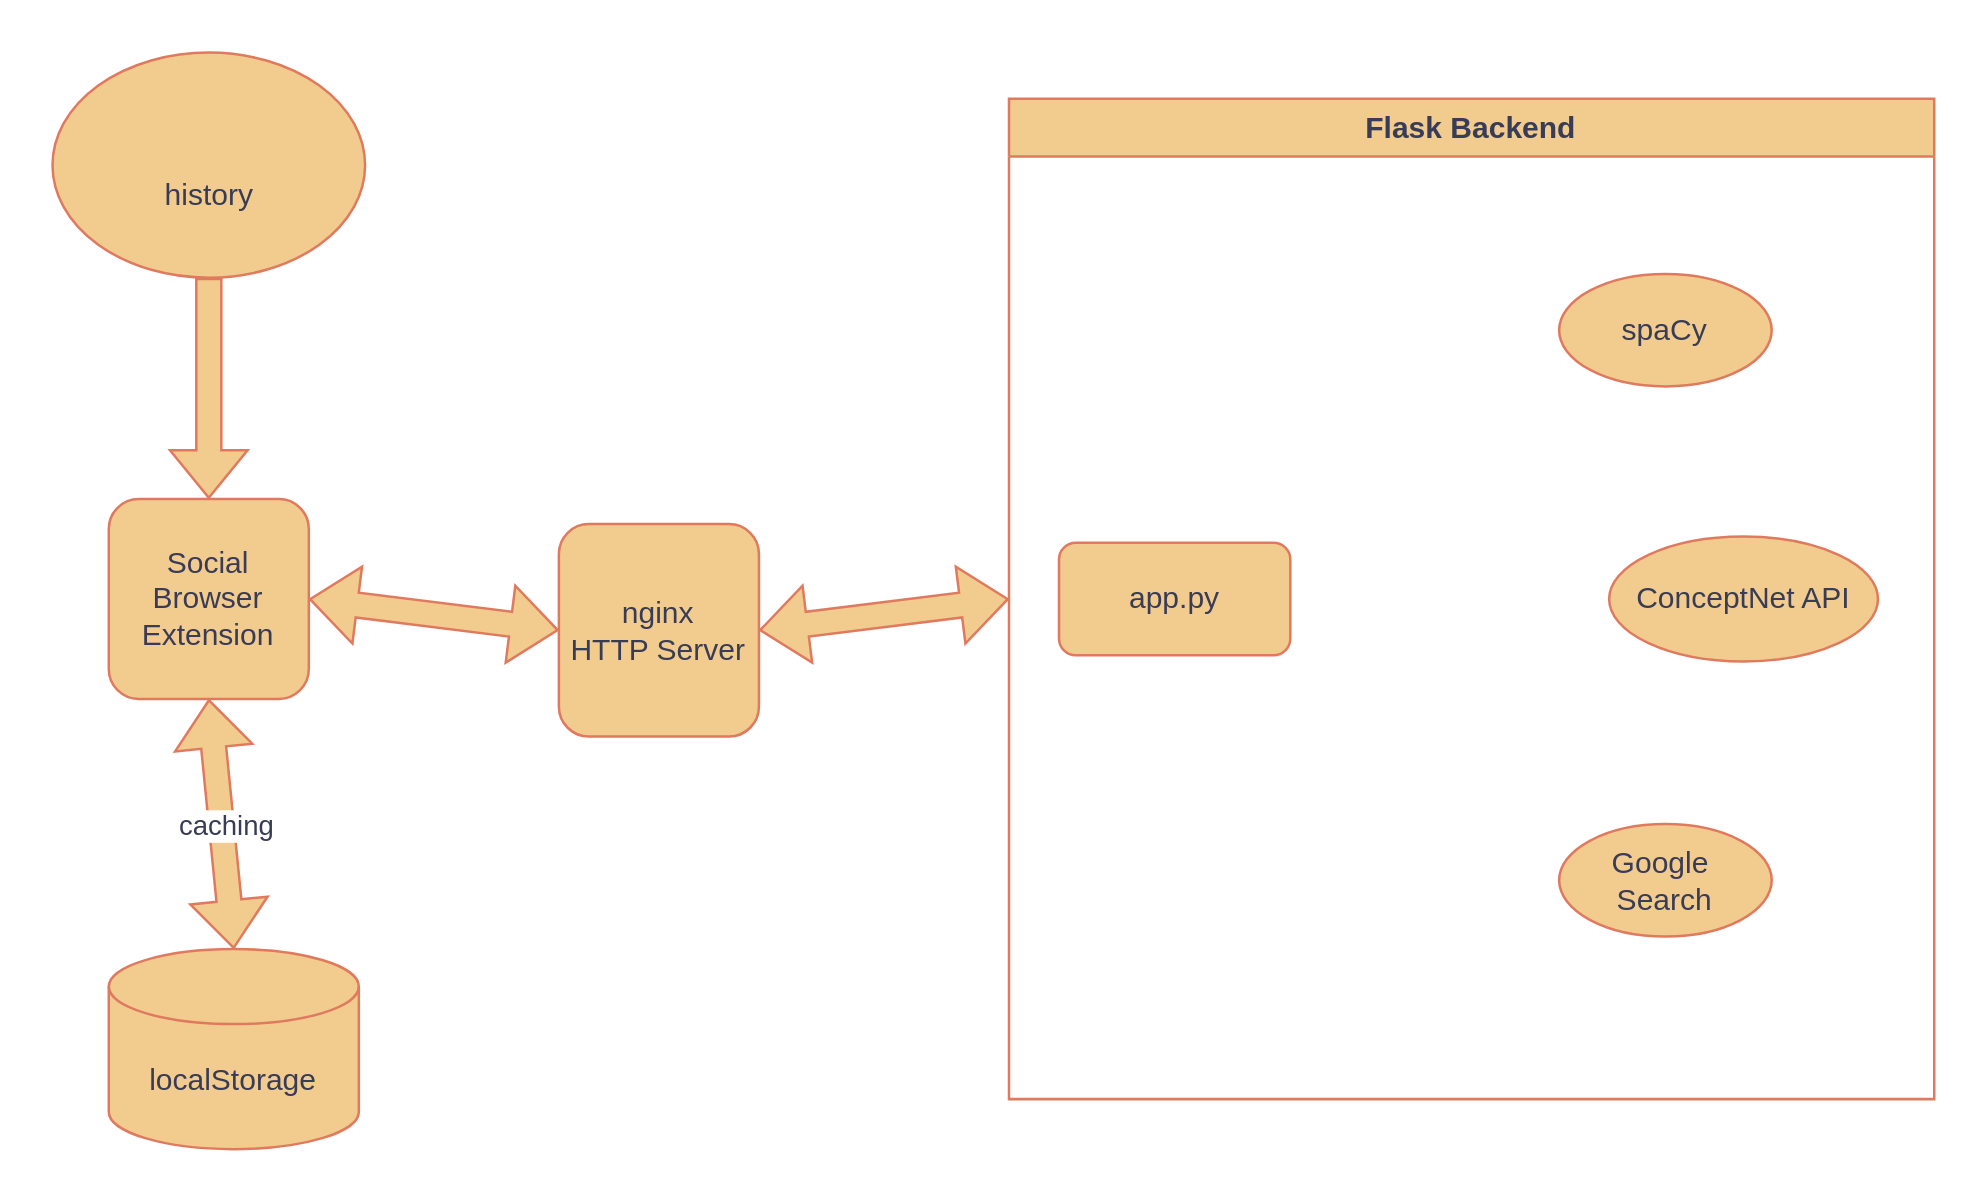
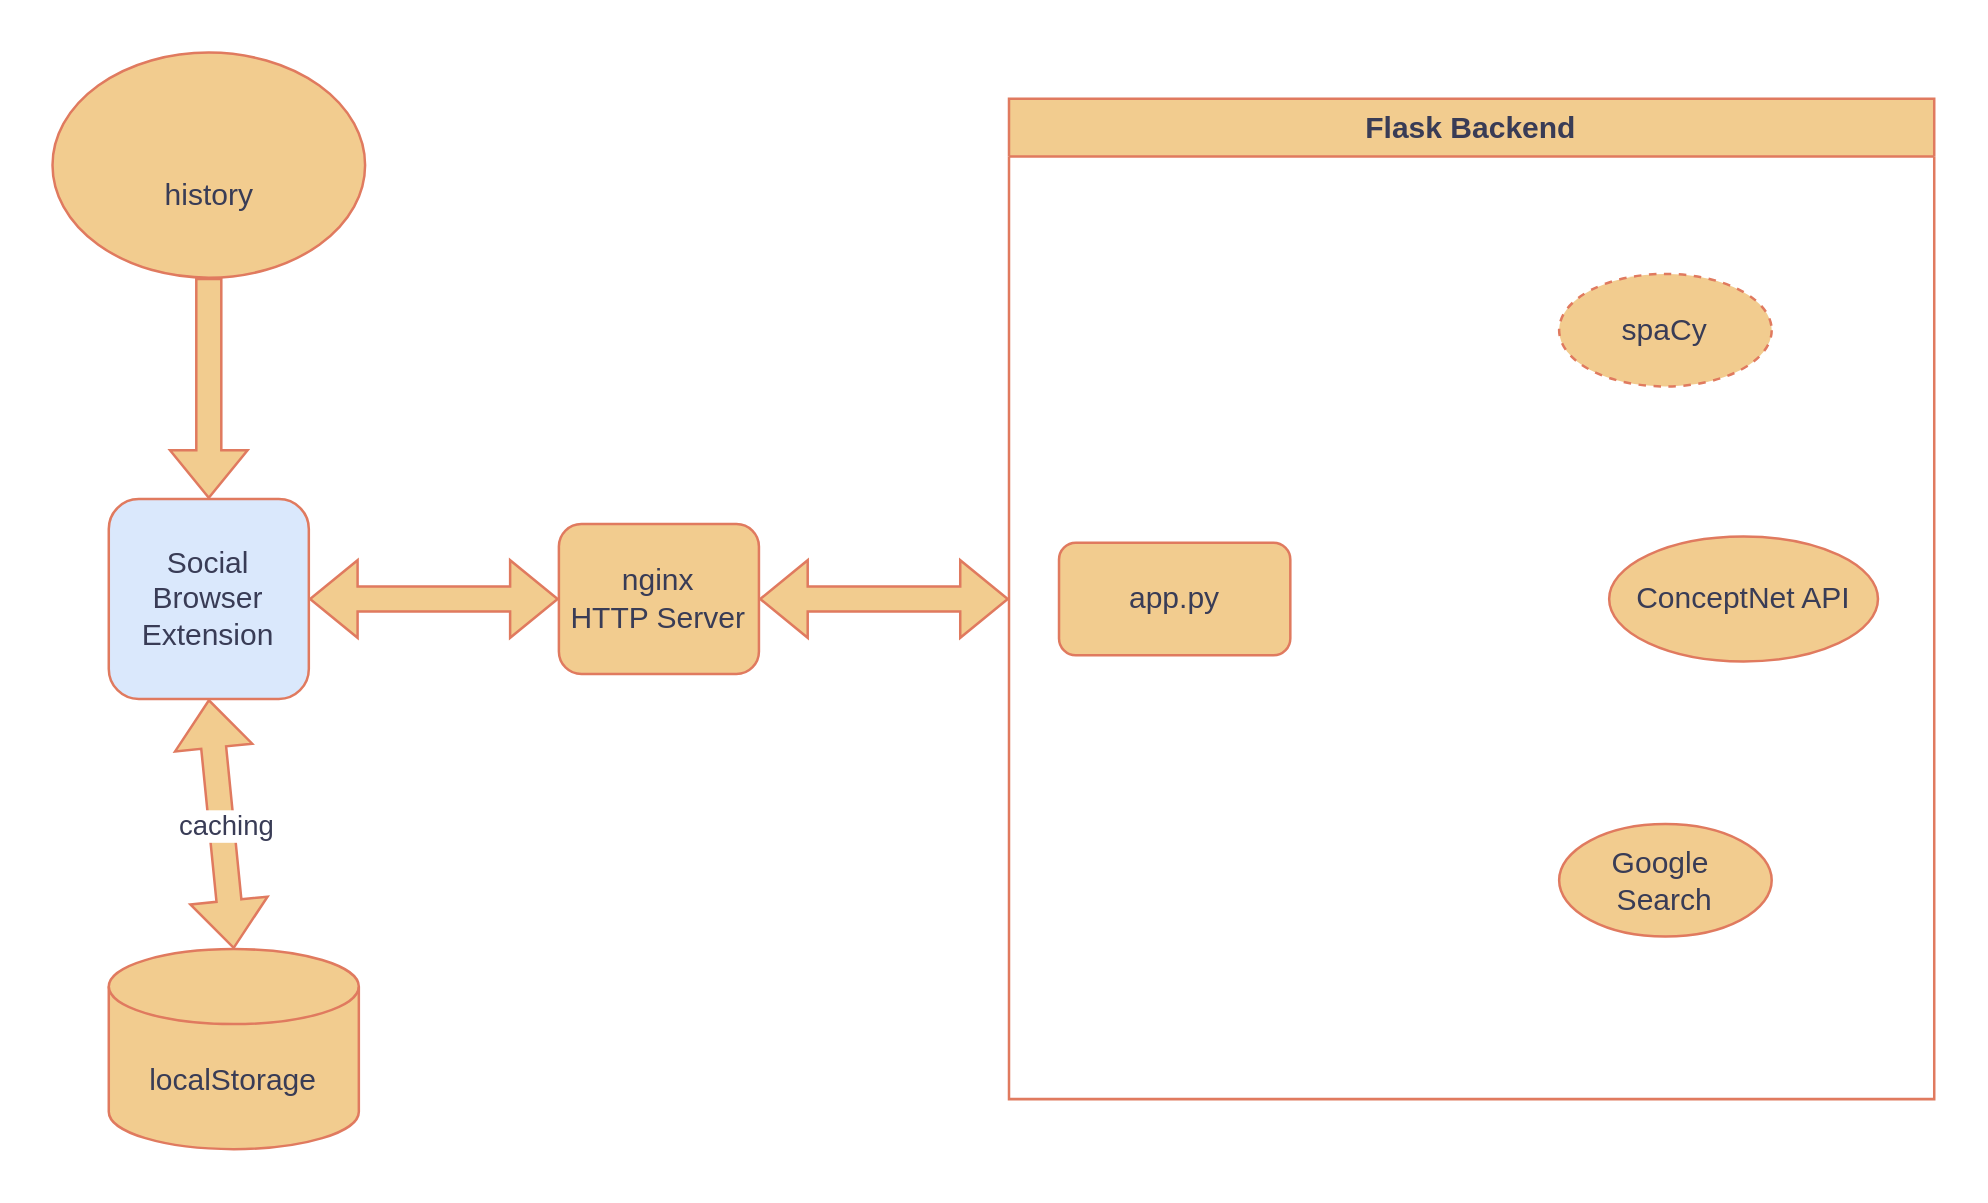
(1665, 330) -> (1665, 330)
(209, 599) -> (209, 599)
(659, 630) -> (659, 599)
